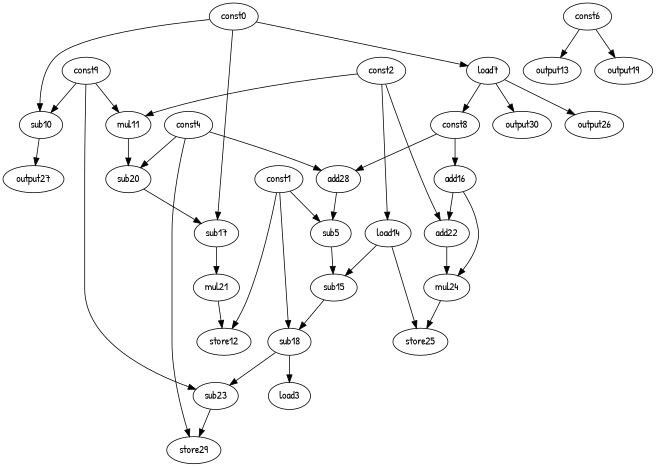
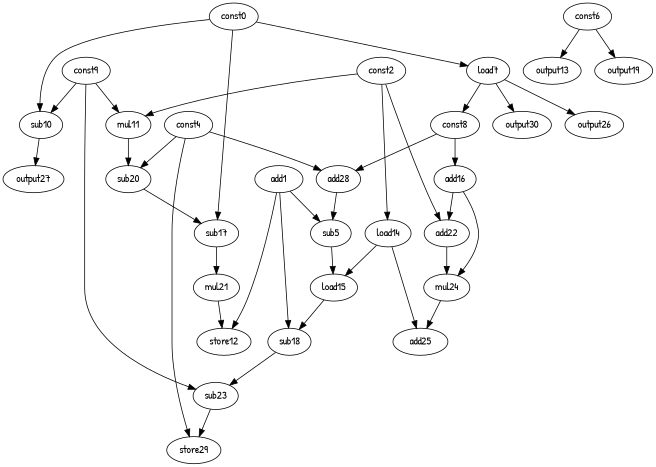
(279, 179) -> (279, 179)
(334, 288) -> (334, 288)
(420, 342) -> (420, 342)
(289, 396) -> none
